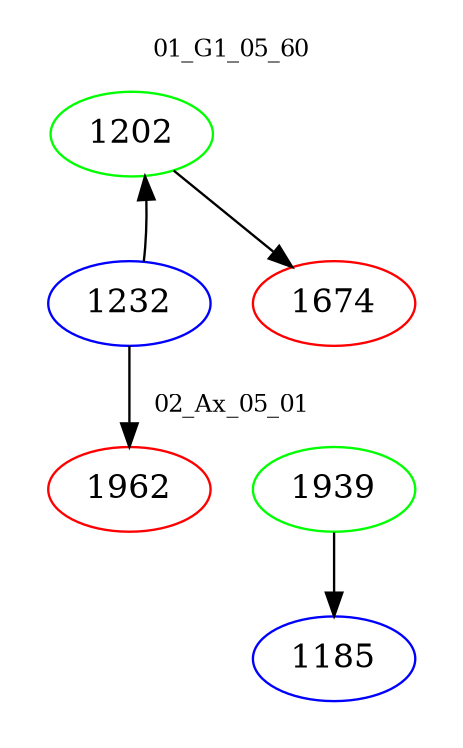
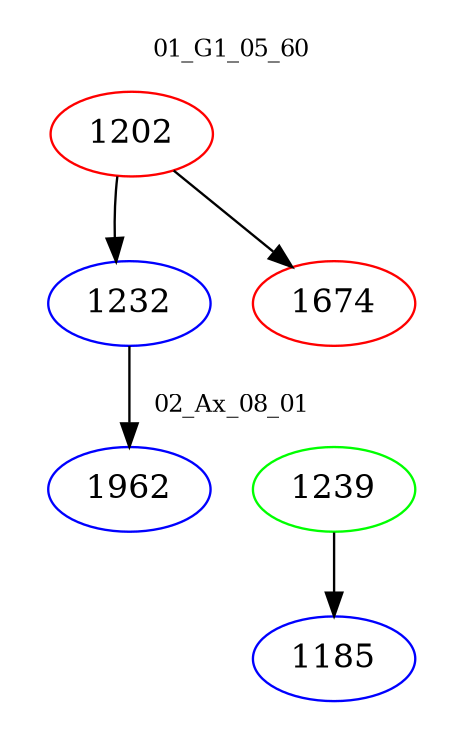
(132, 134) -> (132, 134)
(146, 231) -> (115, 207)
(232, 406) -> (232, 406)
(129, 489) -> (129, 489)
(334, 489) -> (334, 489)
